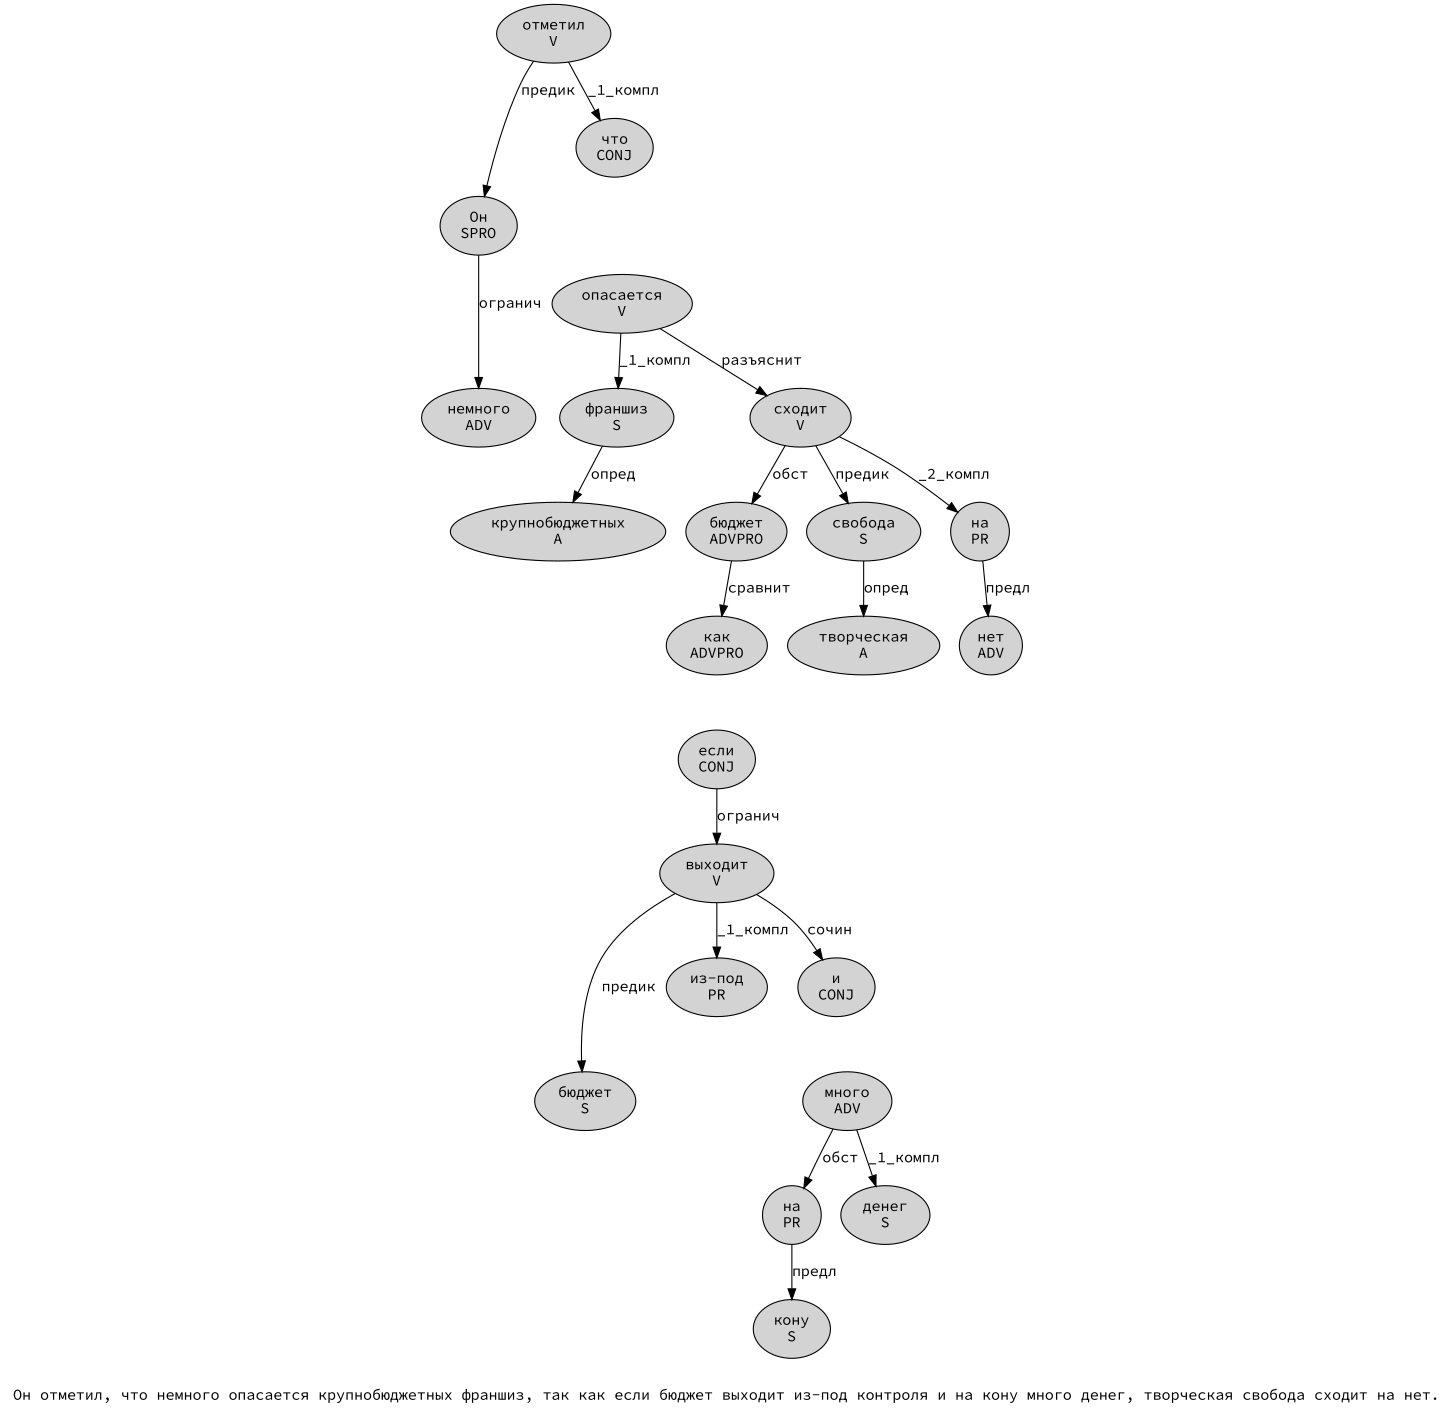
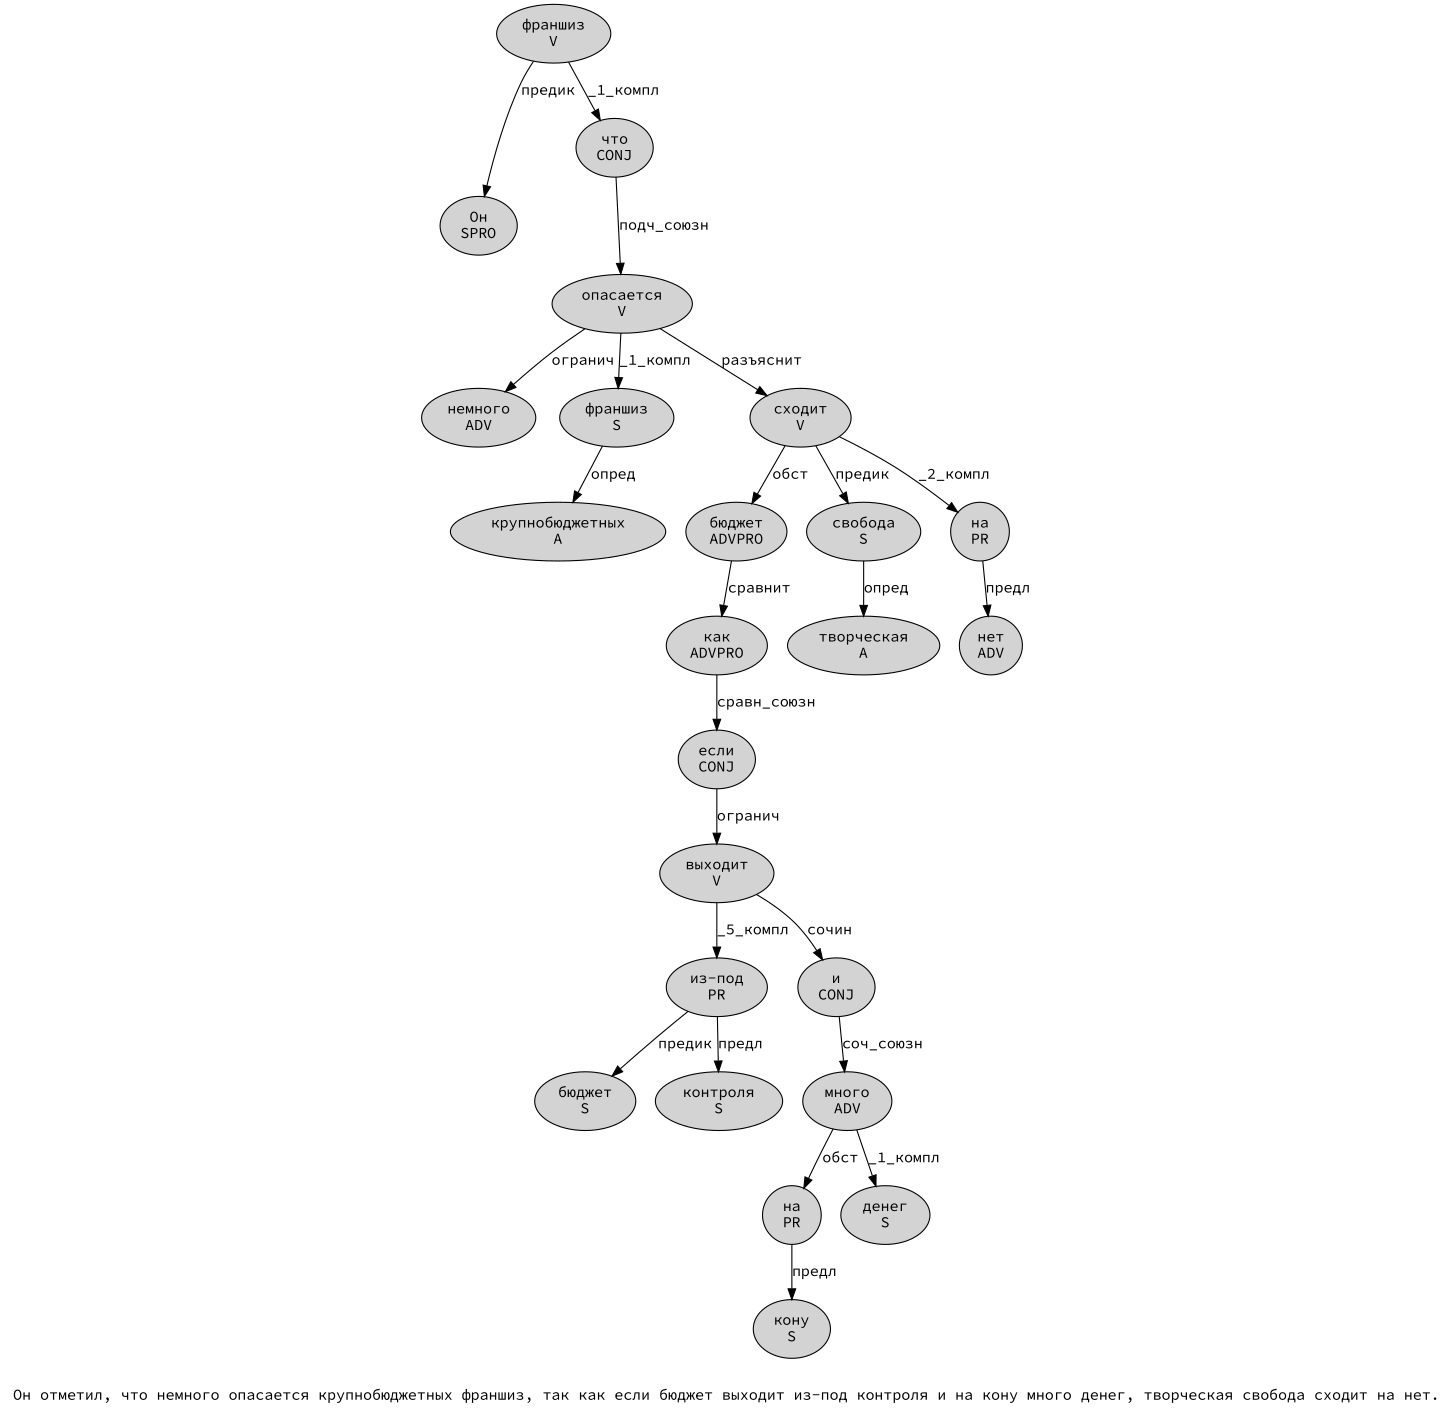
(554, 34) -> (554, 34)
none -> (618, 220)
(479, 316) -> (548, 355)
none -> (717, 697)
(753, 930) -> (753, 930)
(600, 961) -> (654, 1040)
none -> (841, 1039)
none -> (719, 1101)
